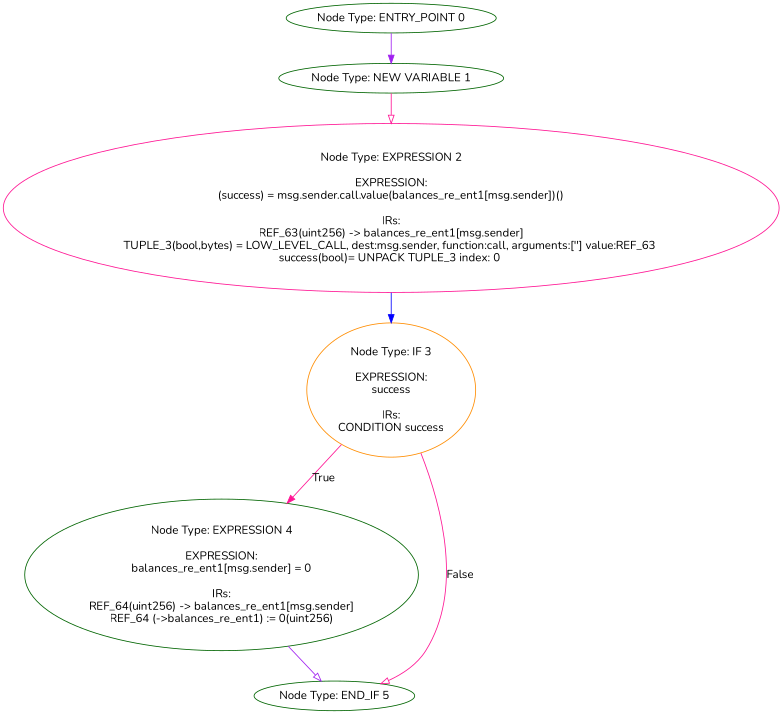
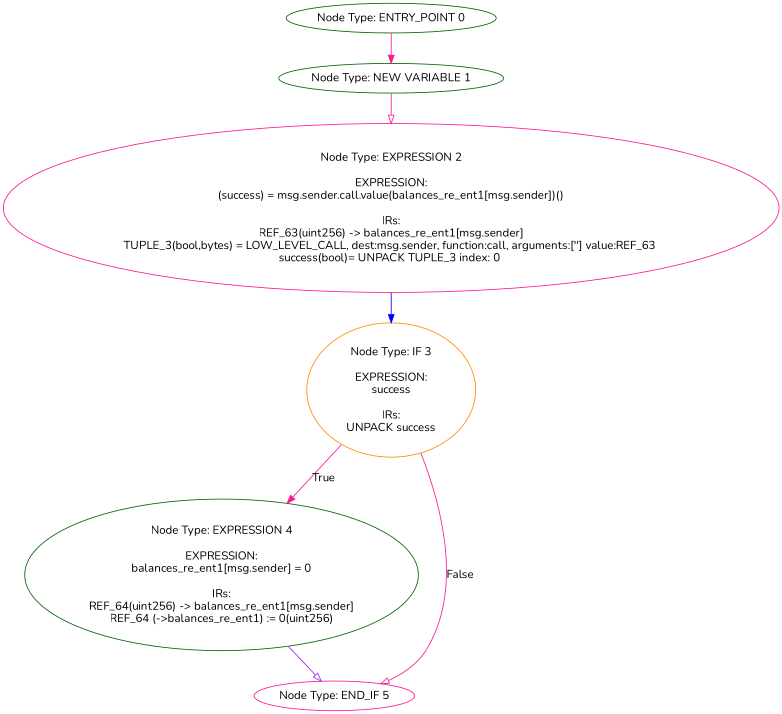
(391, 44) -> (391, 44)
(391, 390) -> (391, 390)
(334, 696) -> (334, 696)
